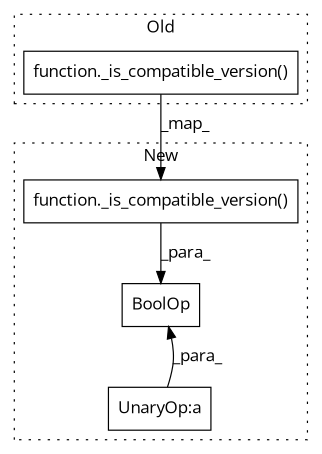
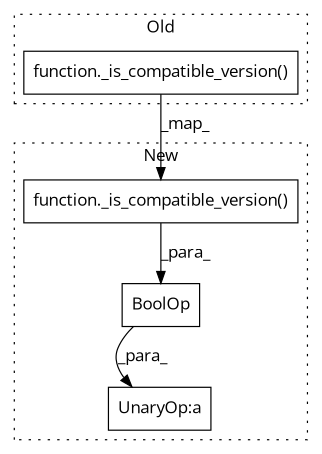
(173, 363) -> (117, 350)
